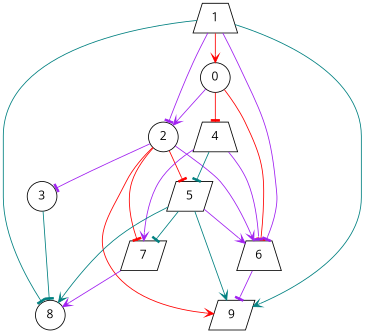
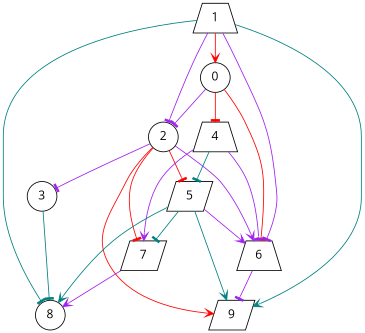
(192, 104) -> (191, 105)
